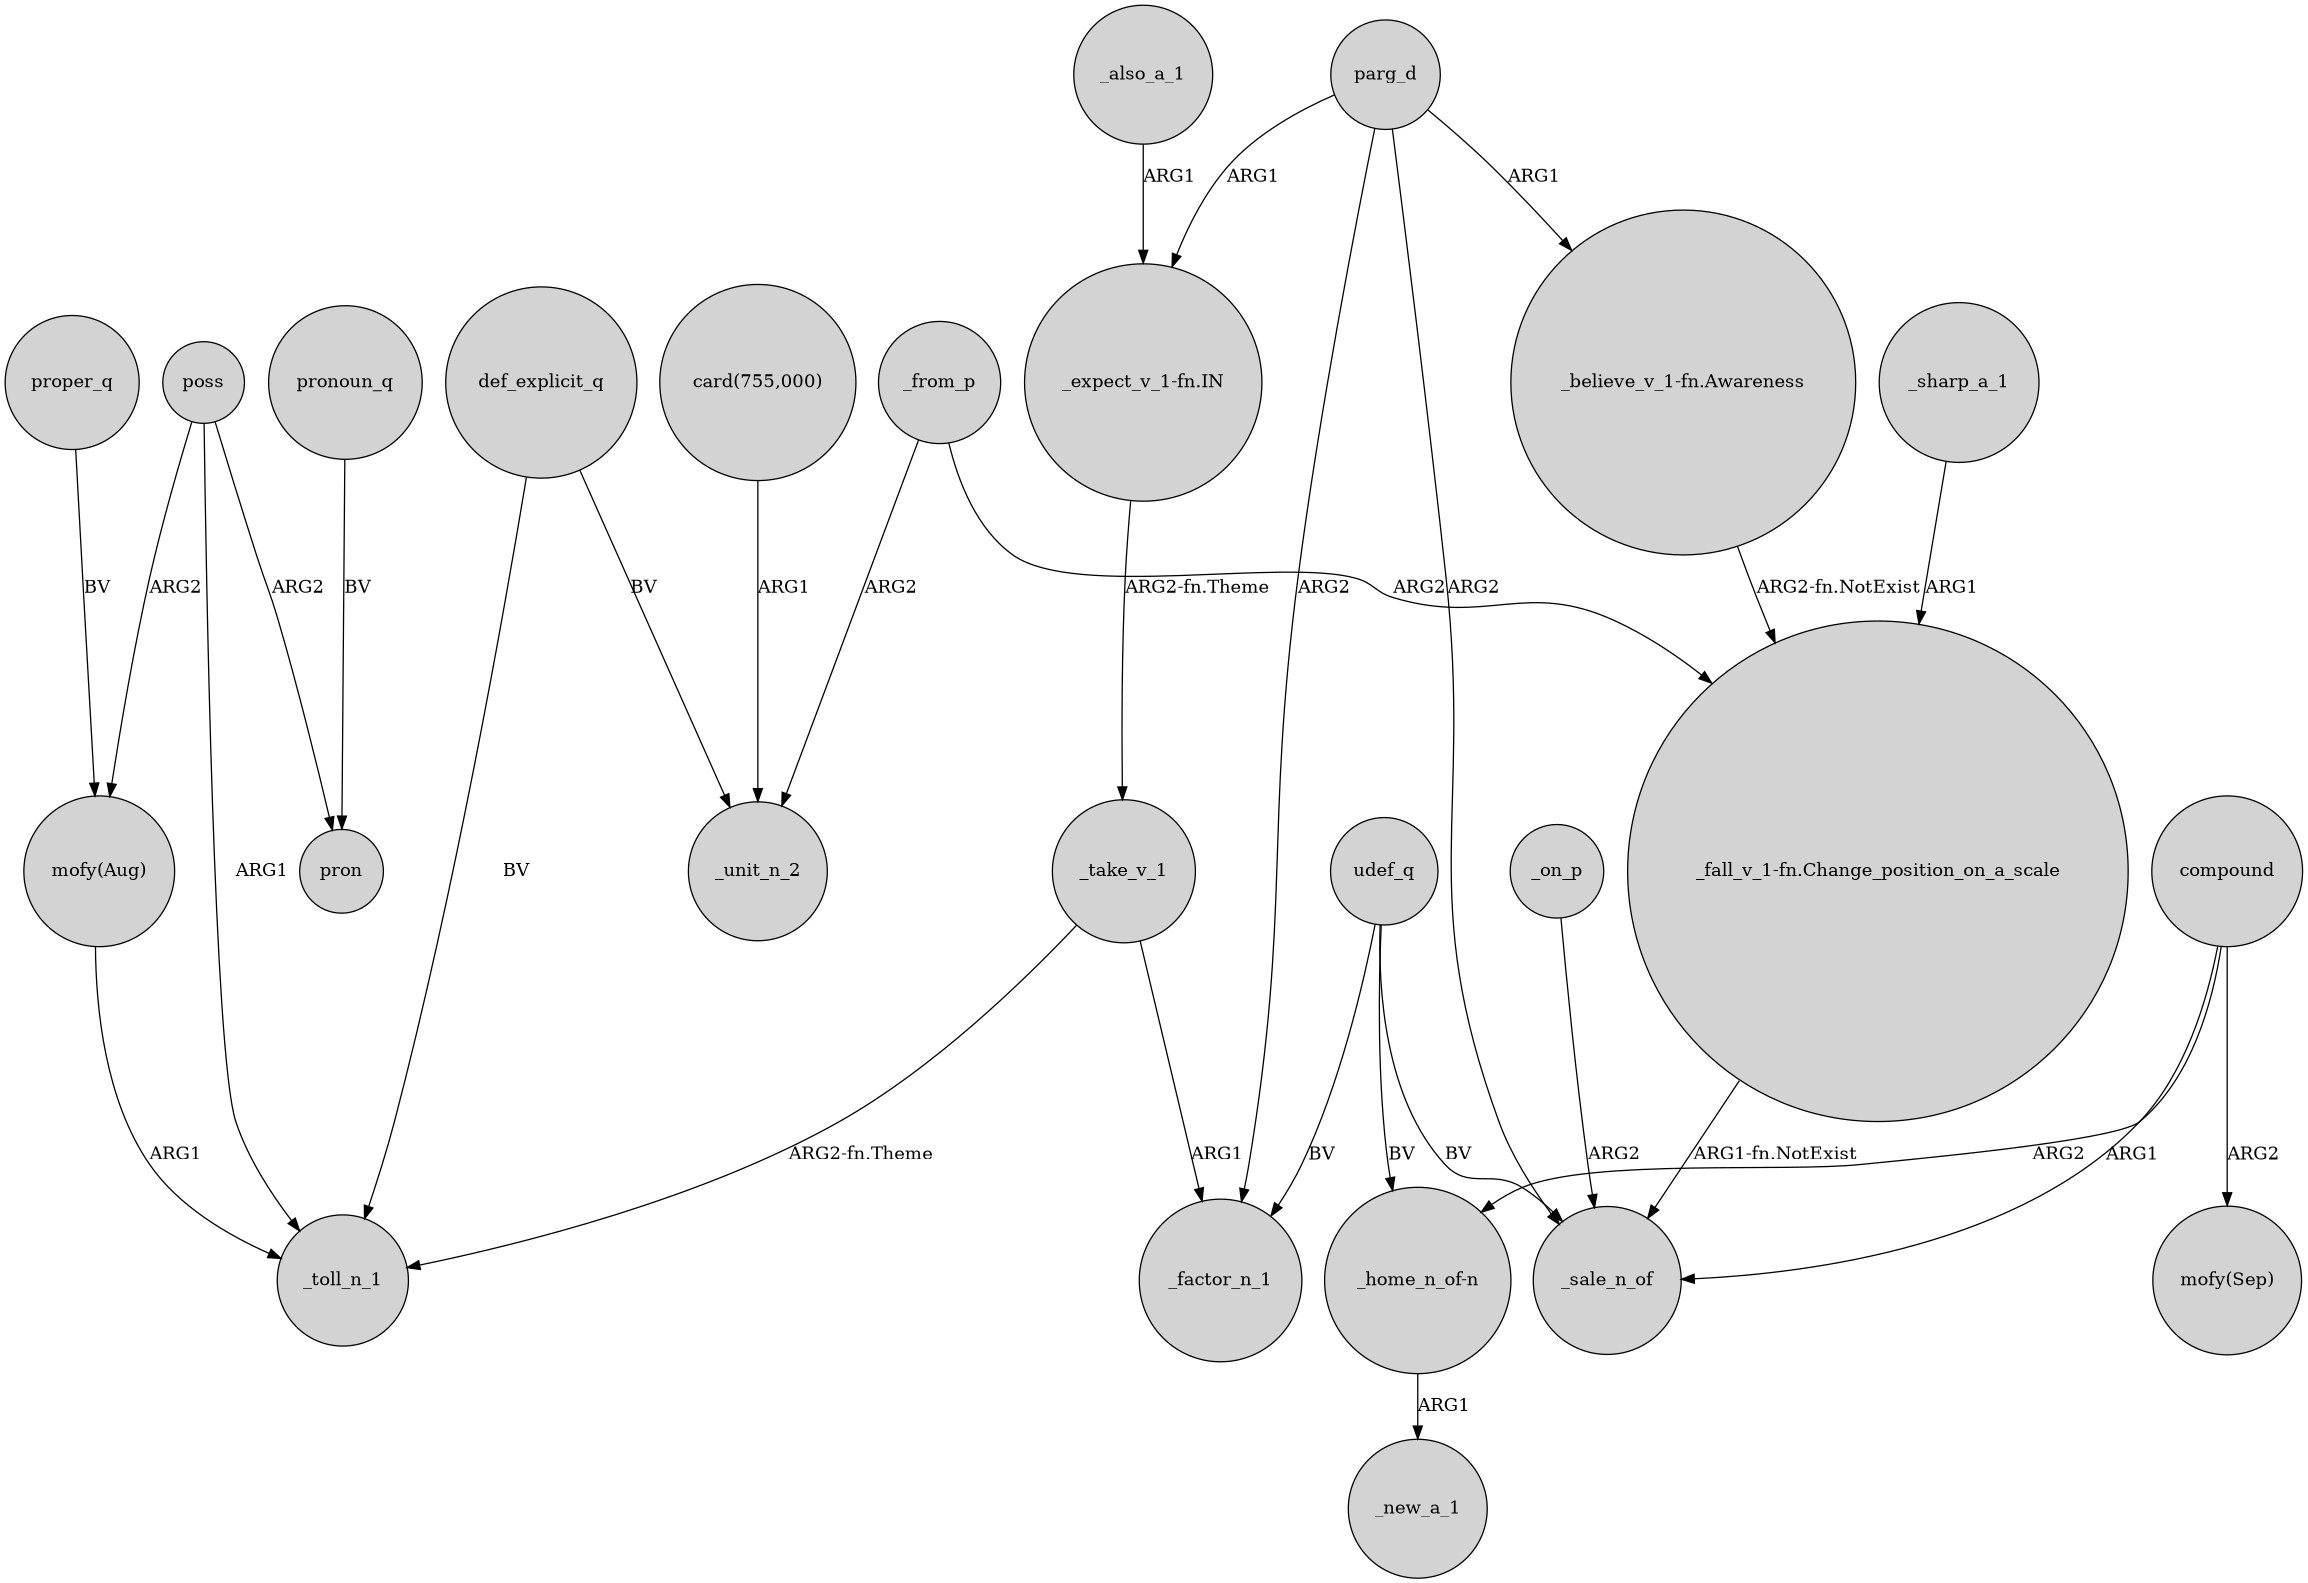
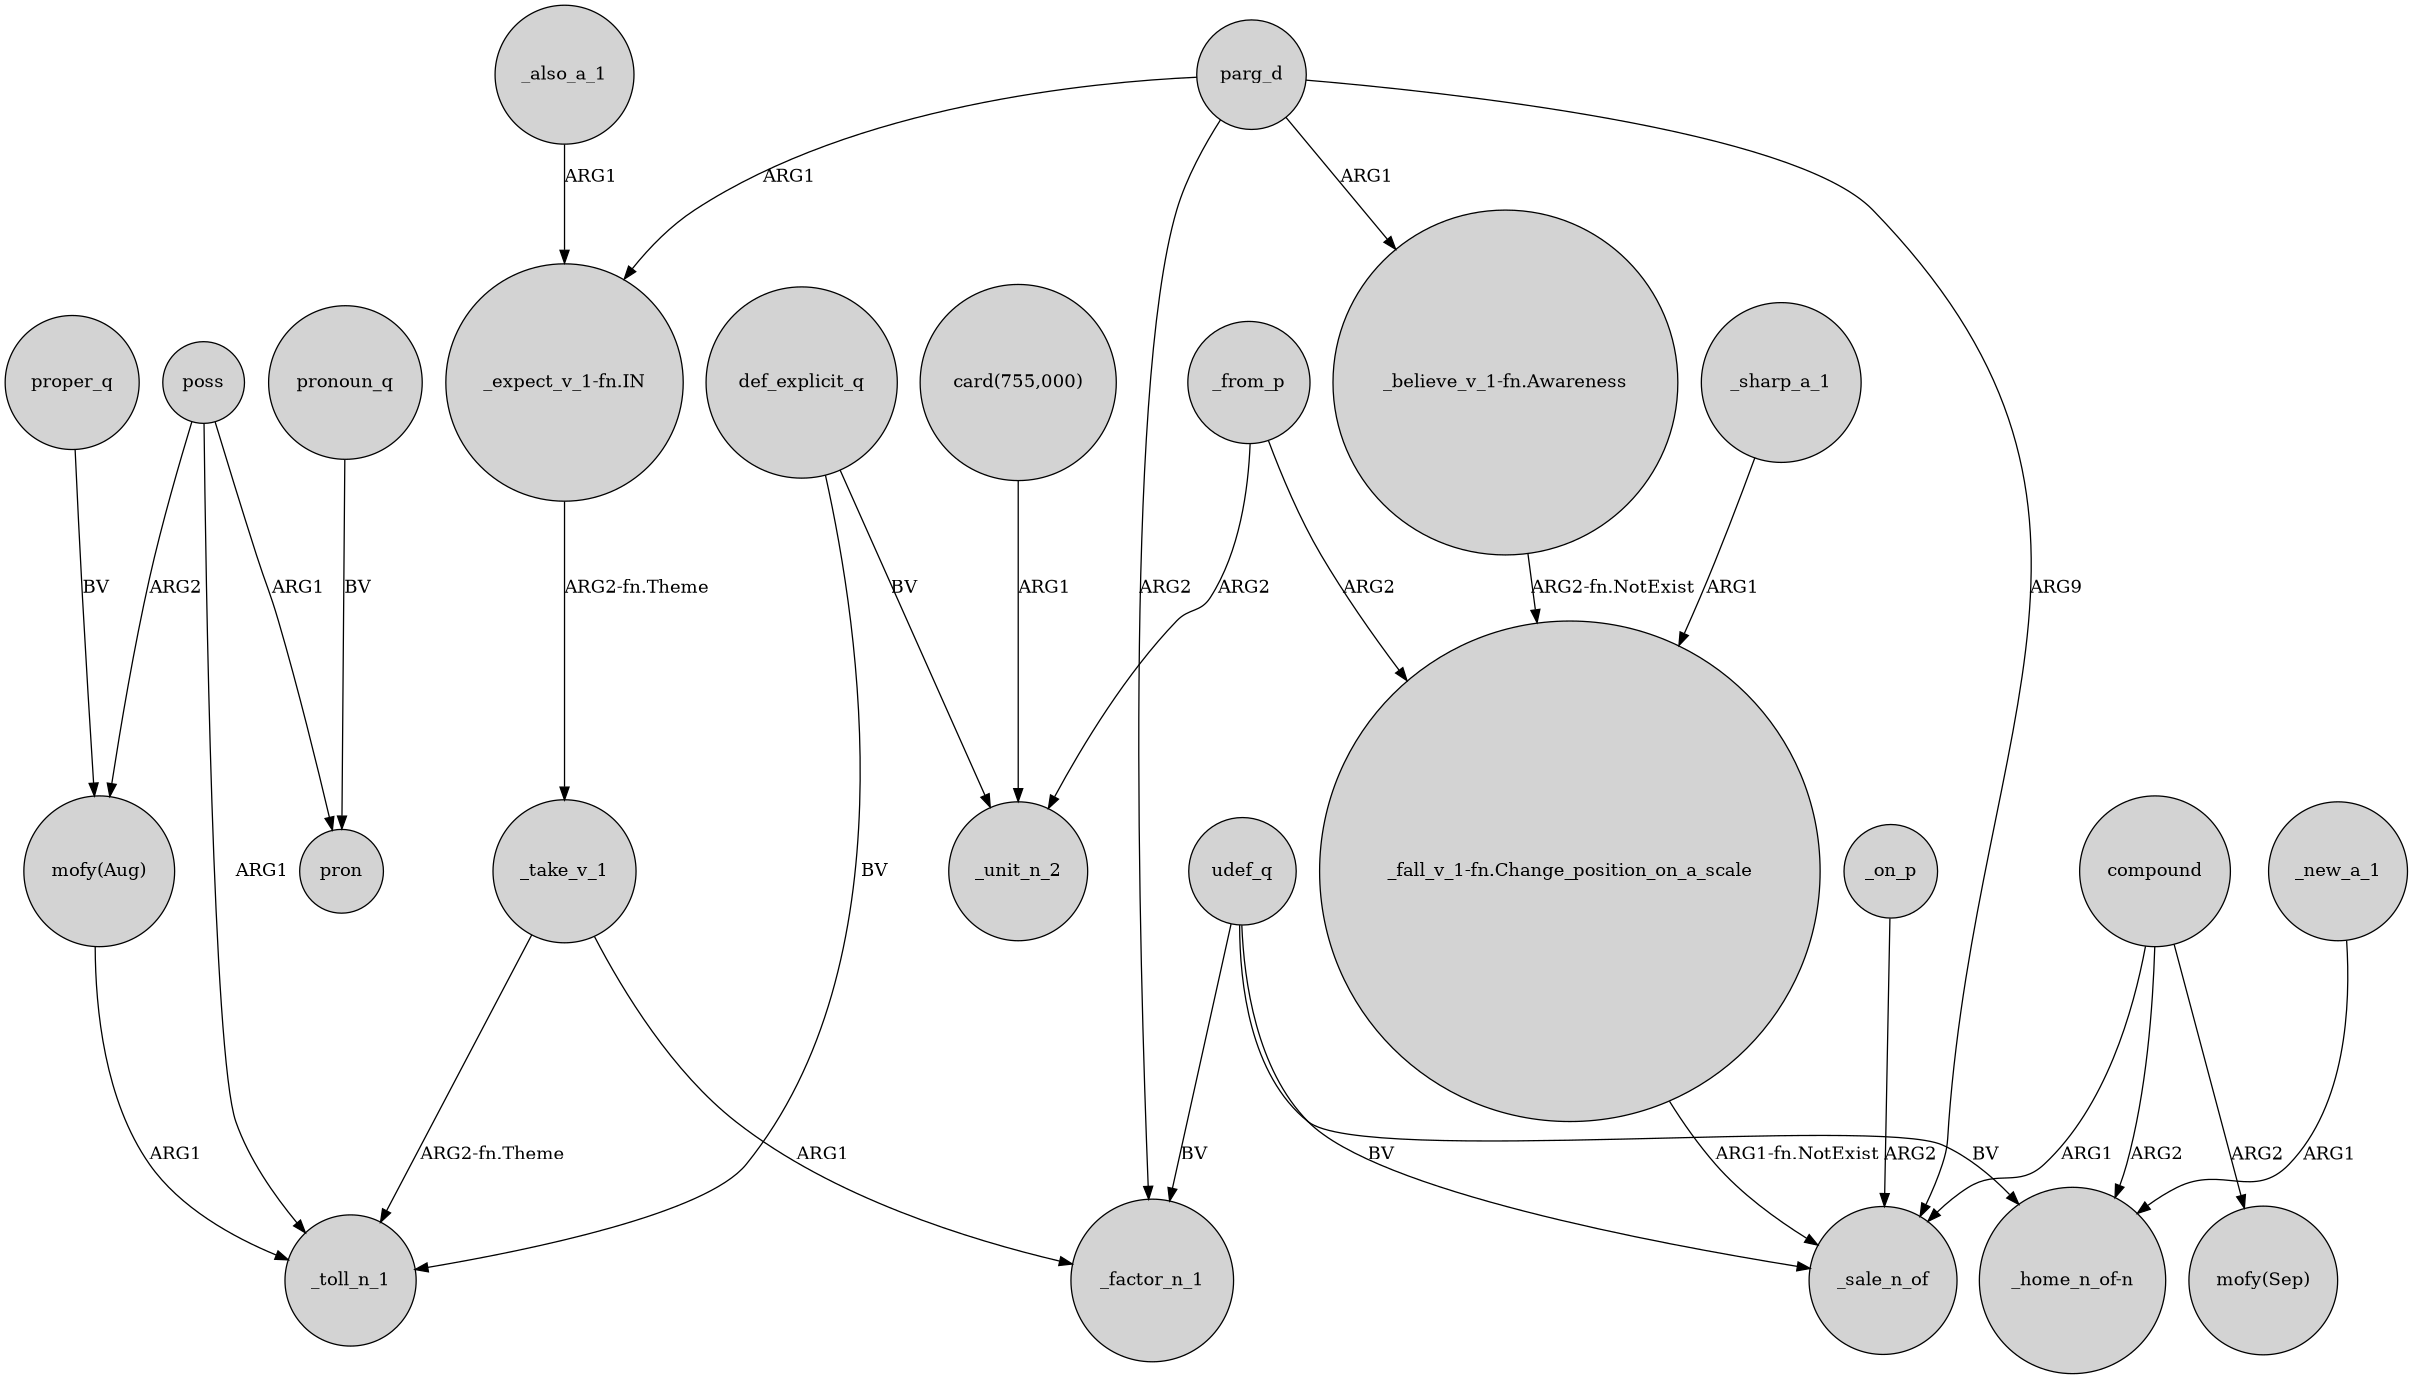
(298, 588) -> (298, 588)
(1474, 588) -> (2056, 588)
(1418, 1400) -> (2314, 1130)
